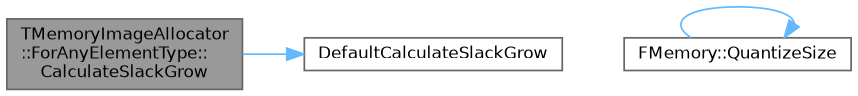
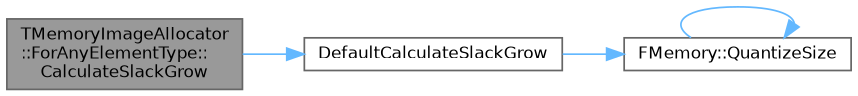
none -> (584, 54)
